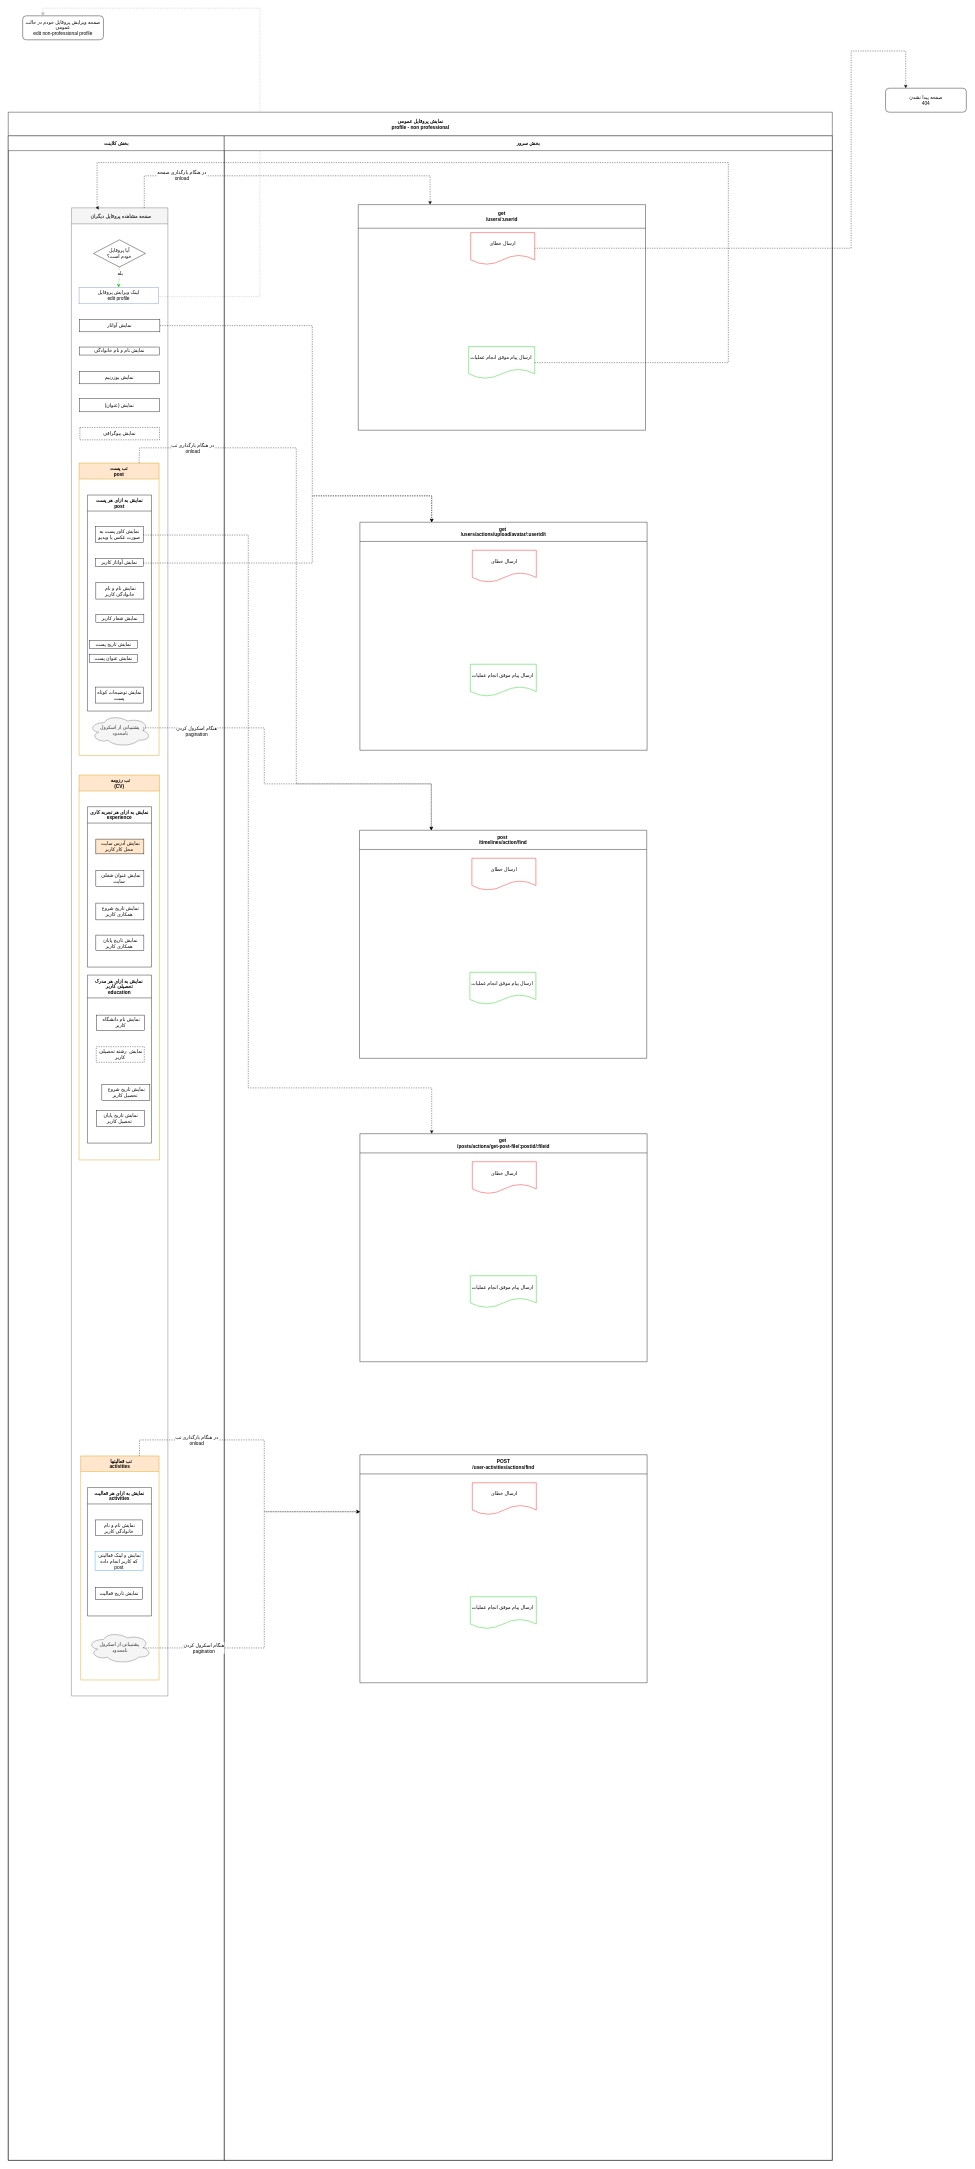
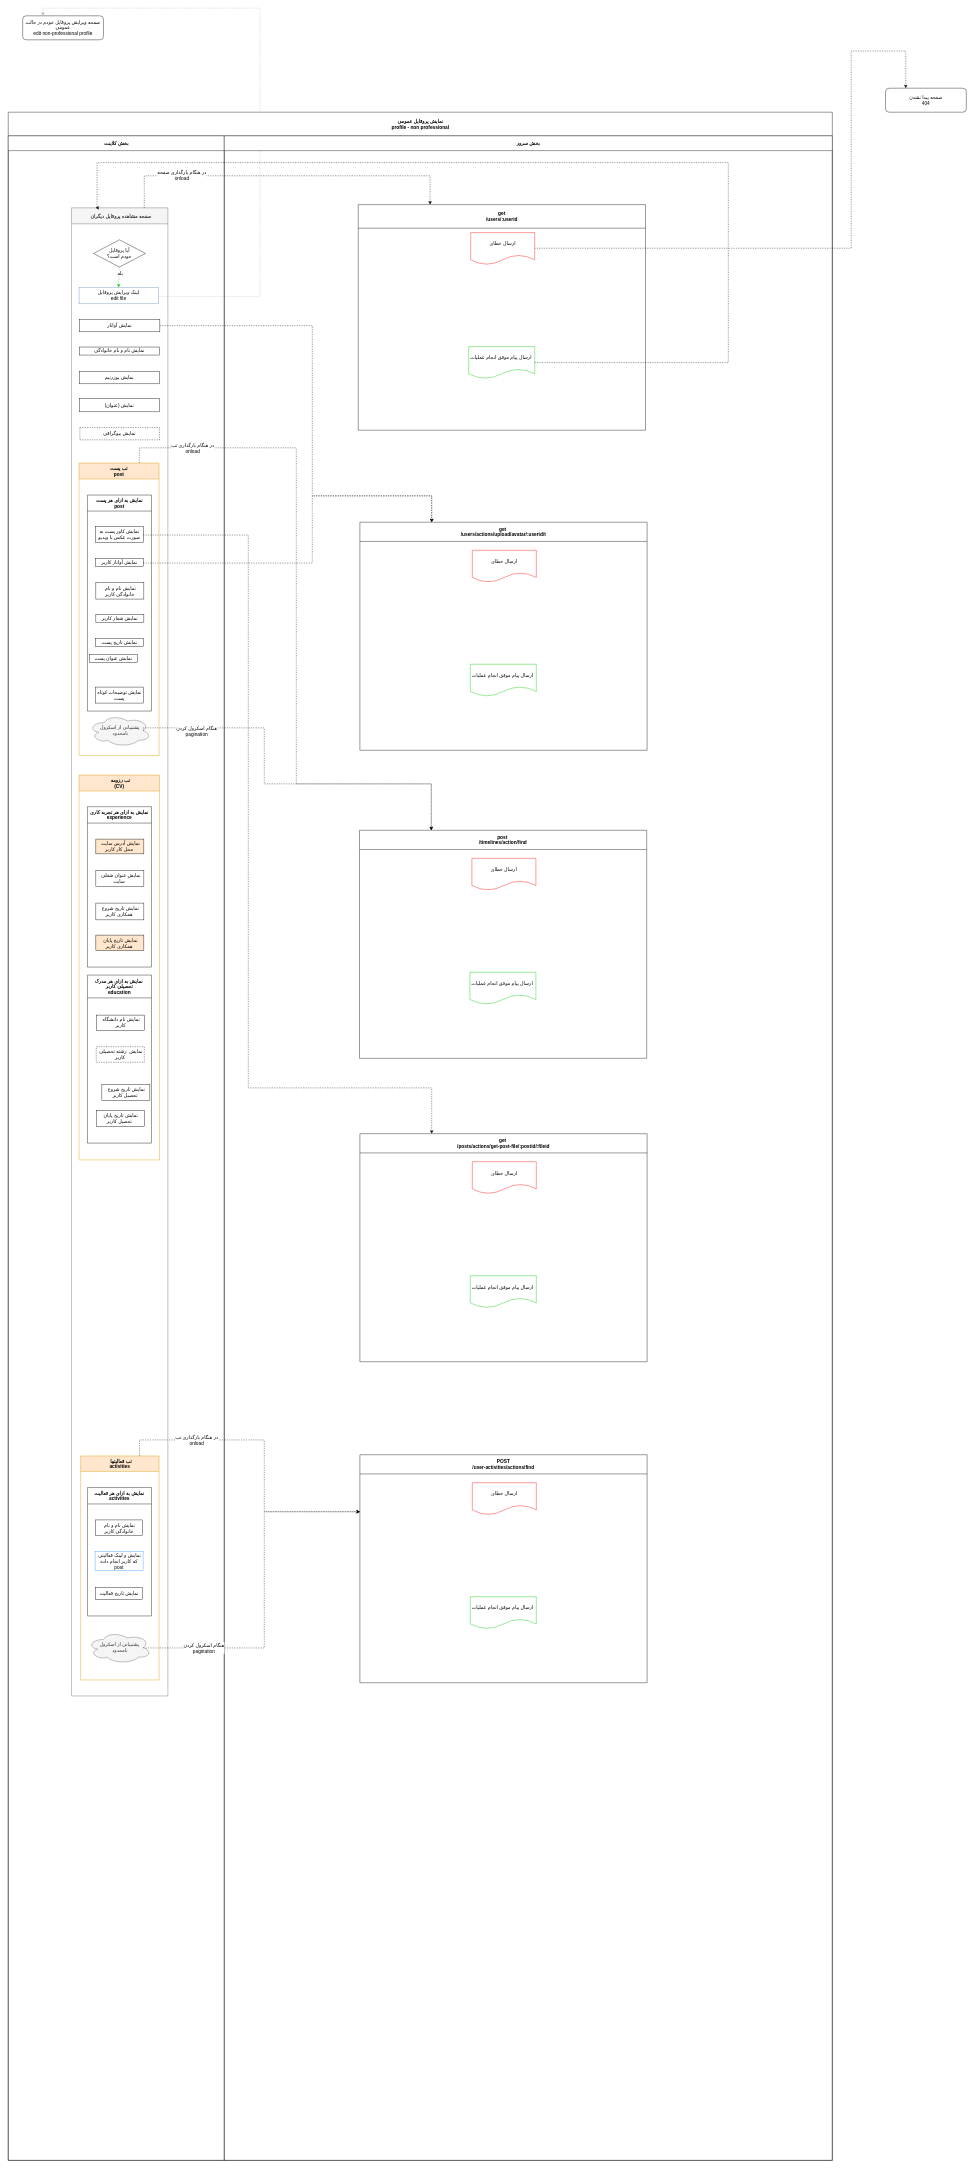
(119, 296) -> (119, 296)
(113, 645) -> (119, 643)
(120, 943) -> (120, 943)
